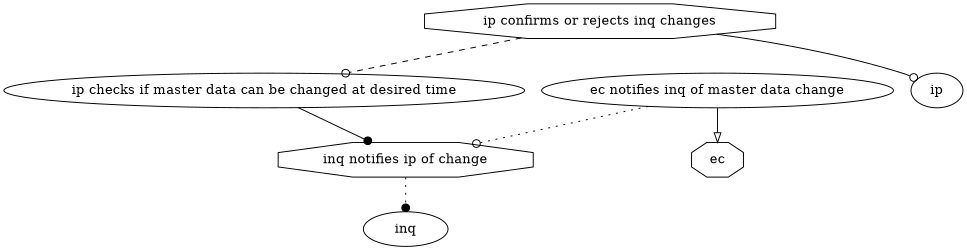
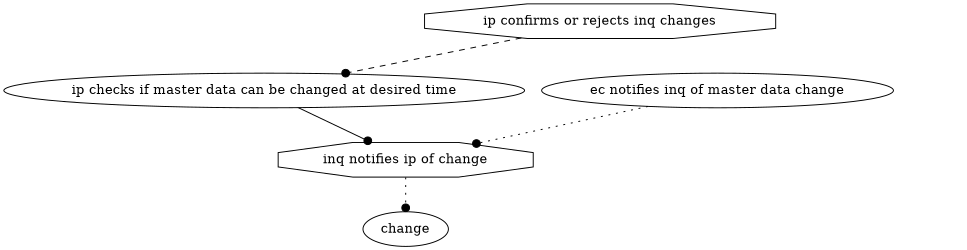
(435, 55) -> (435, 55)
(937, 90) -> none
(564, 125) -> (564, 125)
(718, 160) -> none
(406, 229) -> (406, 229)
